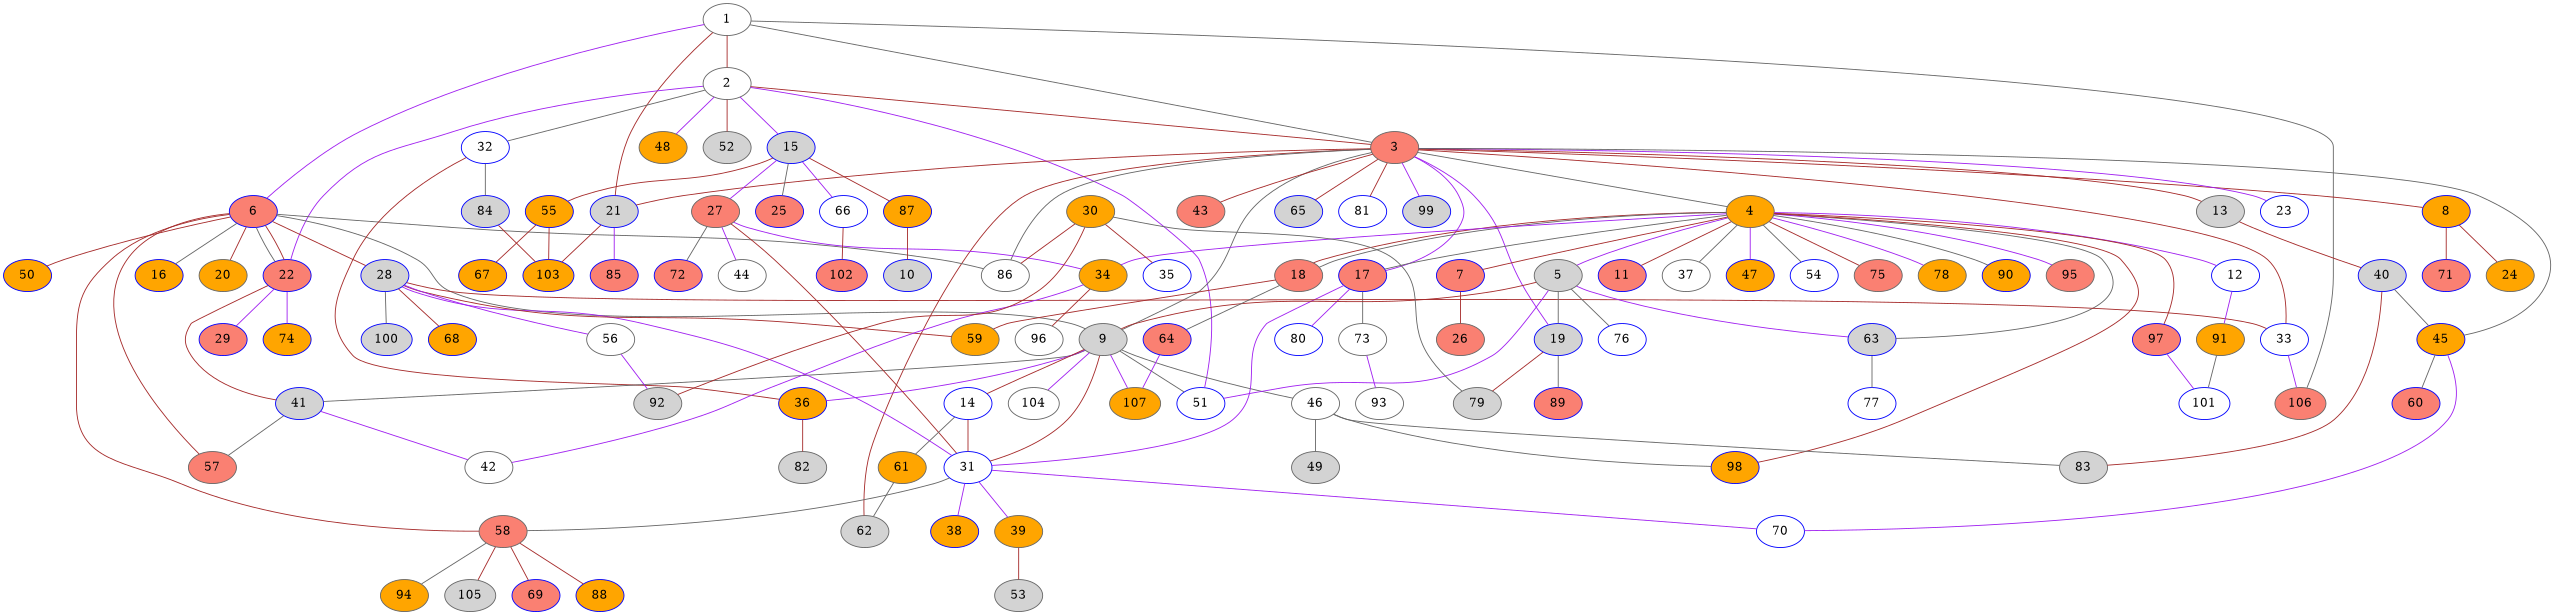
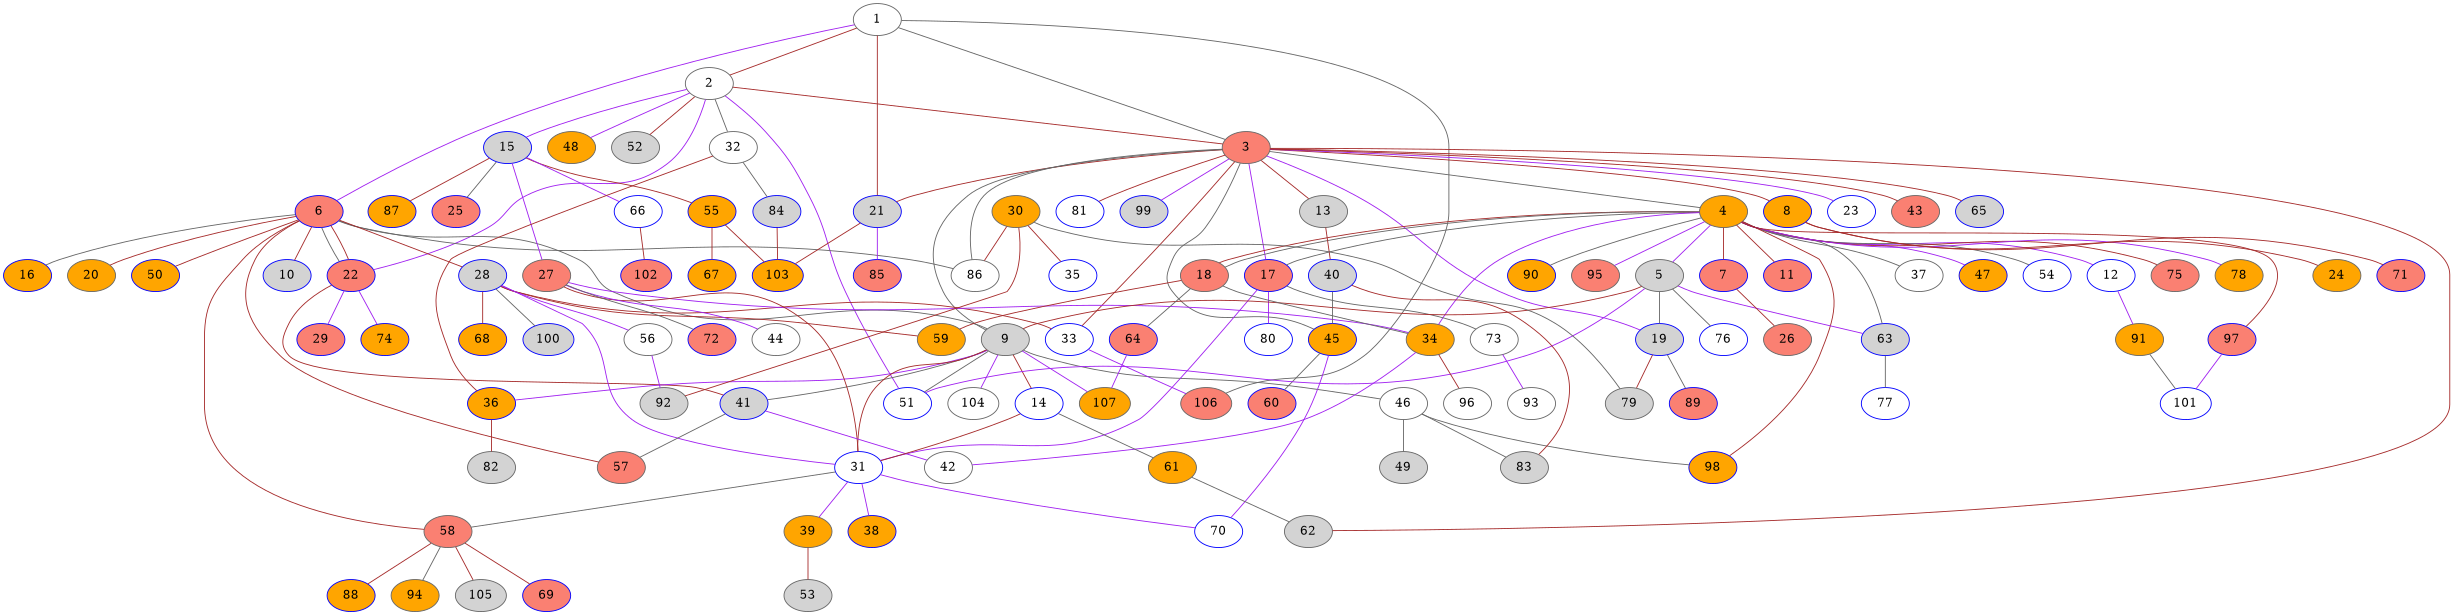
(485, 148) -> (733, 148)
(908, 243) -> (303, 244)
none -> (1315, 312)
